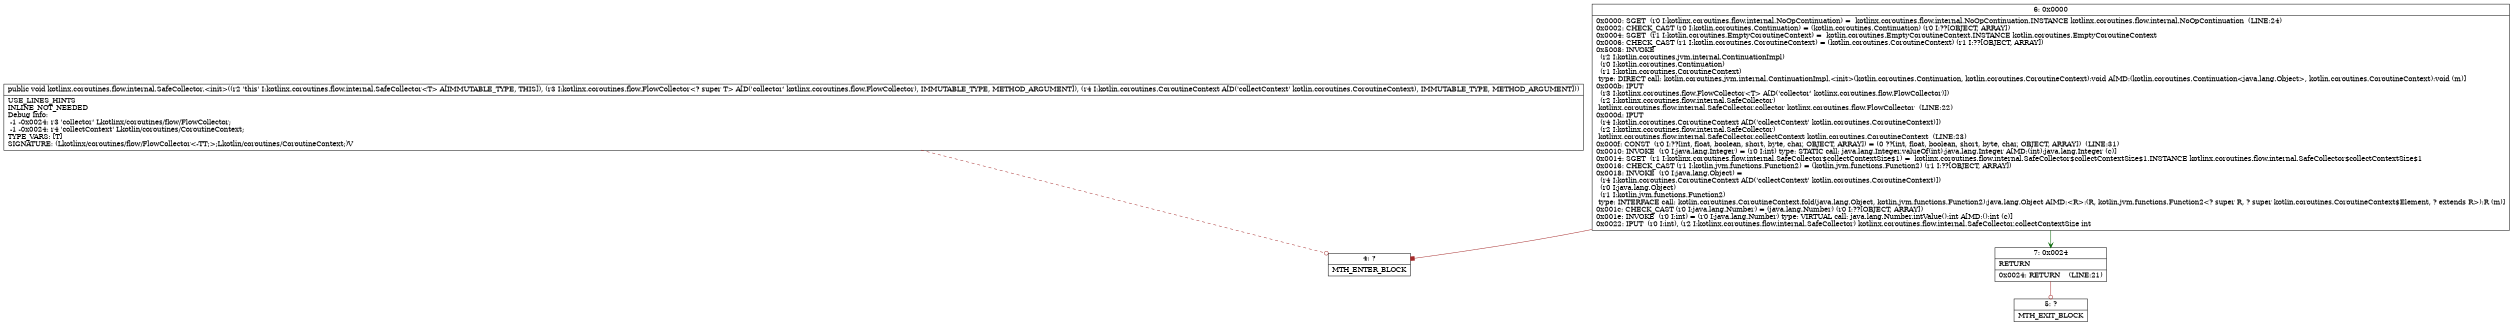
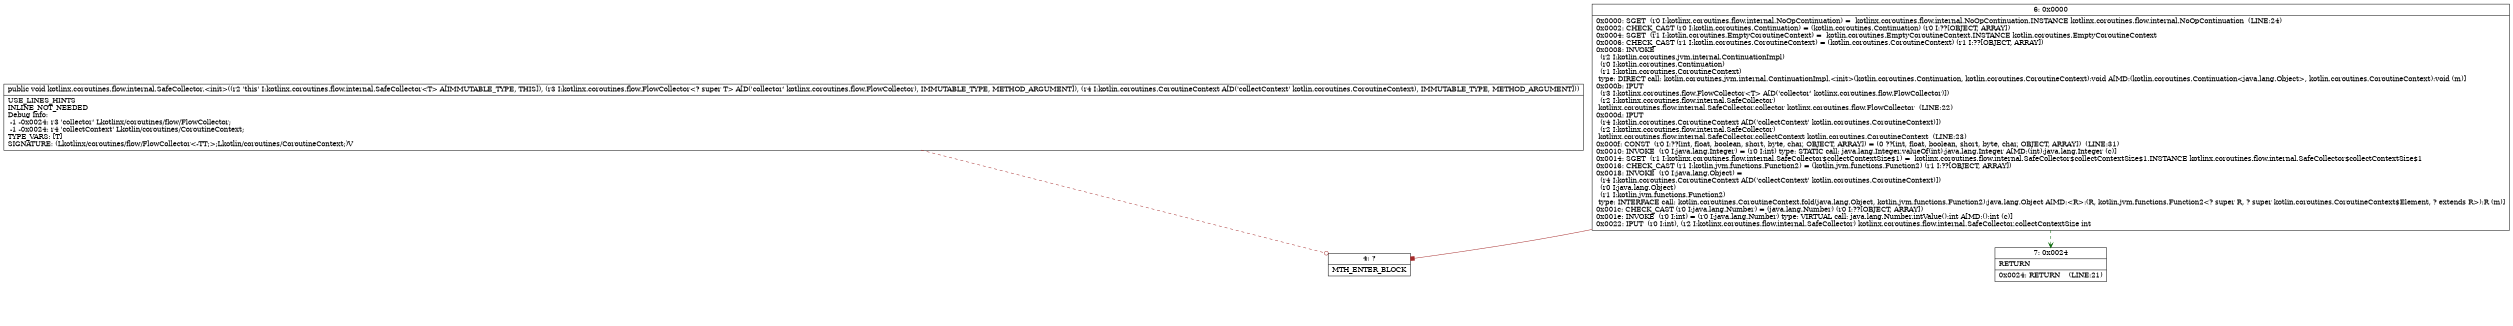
(1628, 50) -> (1628, 50)
(2051, 237) -> (2051, 237)
(2051, 310) -> none
